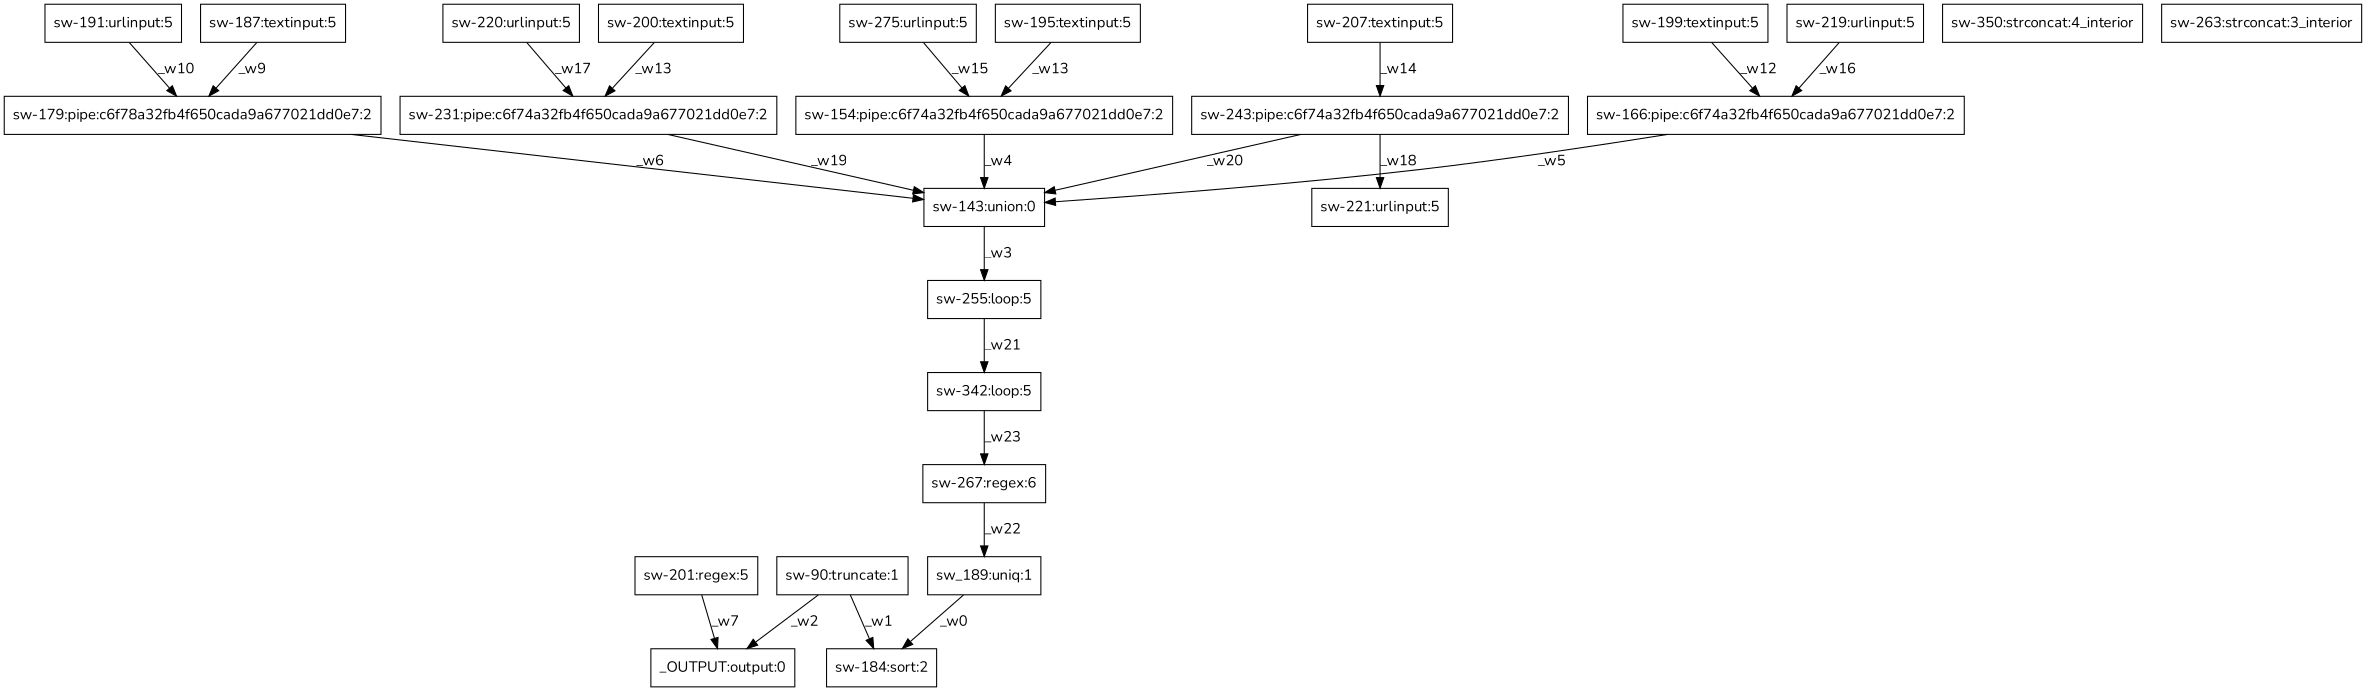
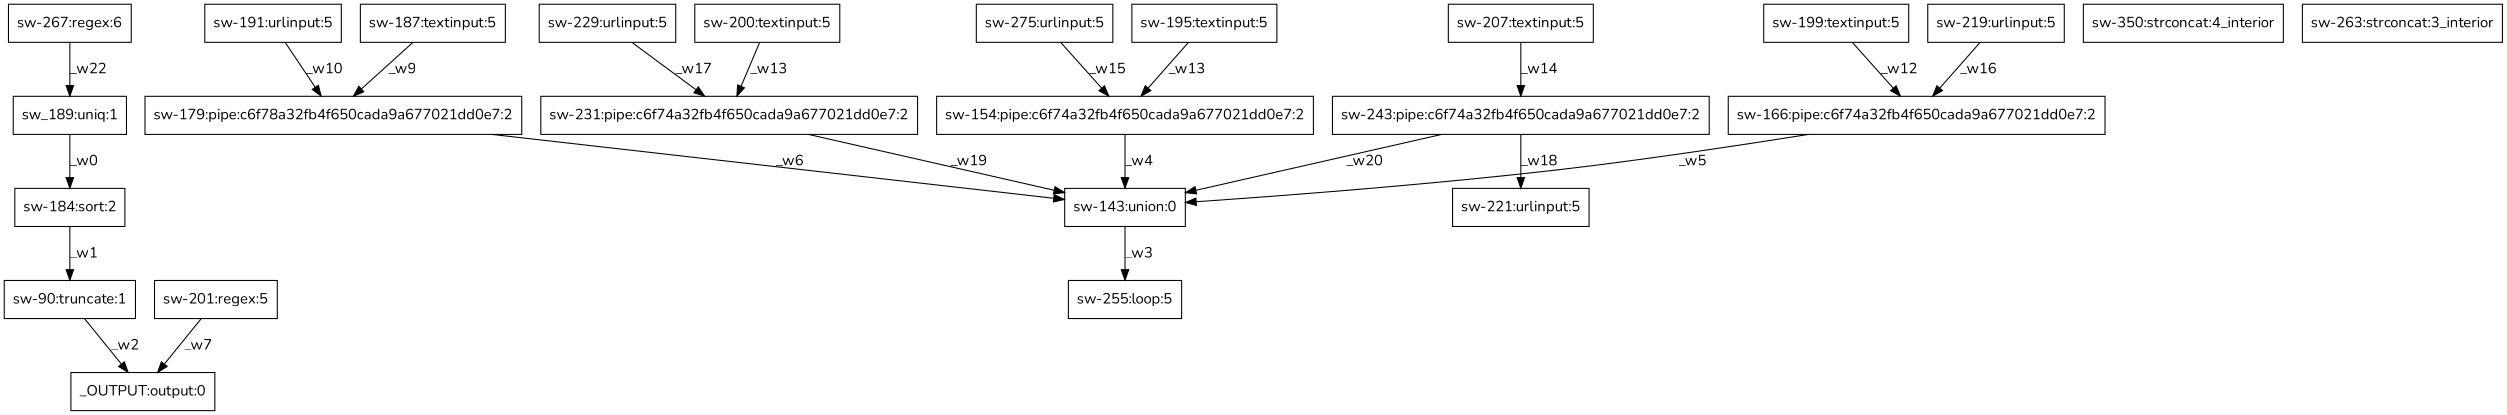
(511, 23) -> (607, 23)
(984, 392) -> none
(860, 617) -> (70, 248)
